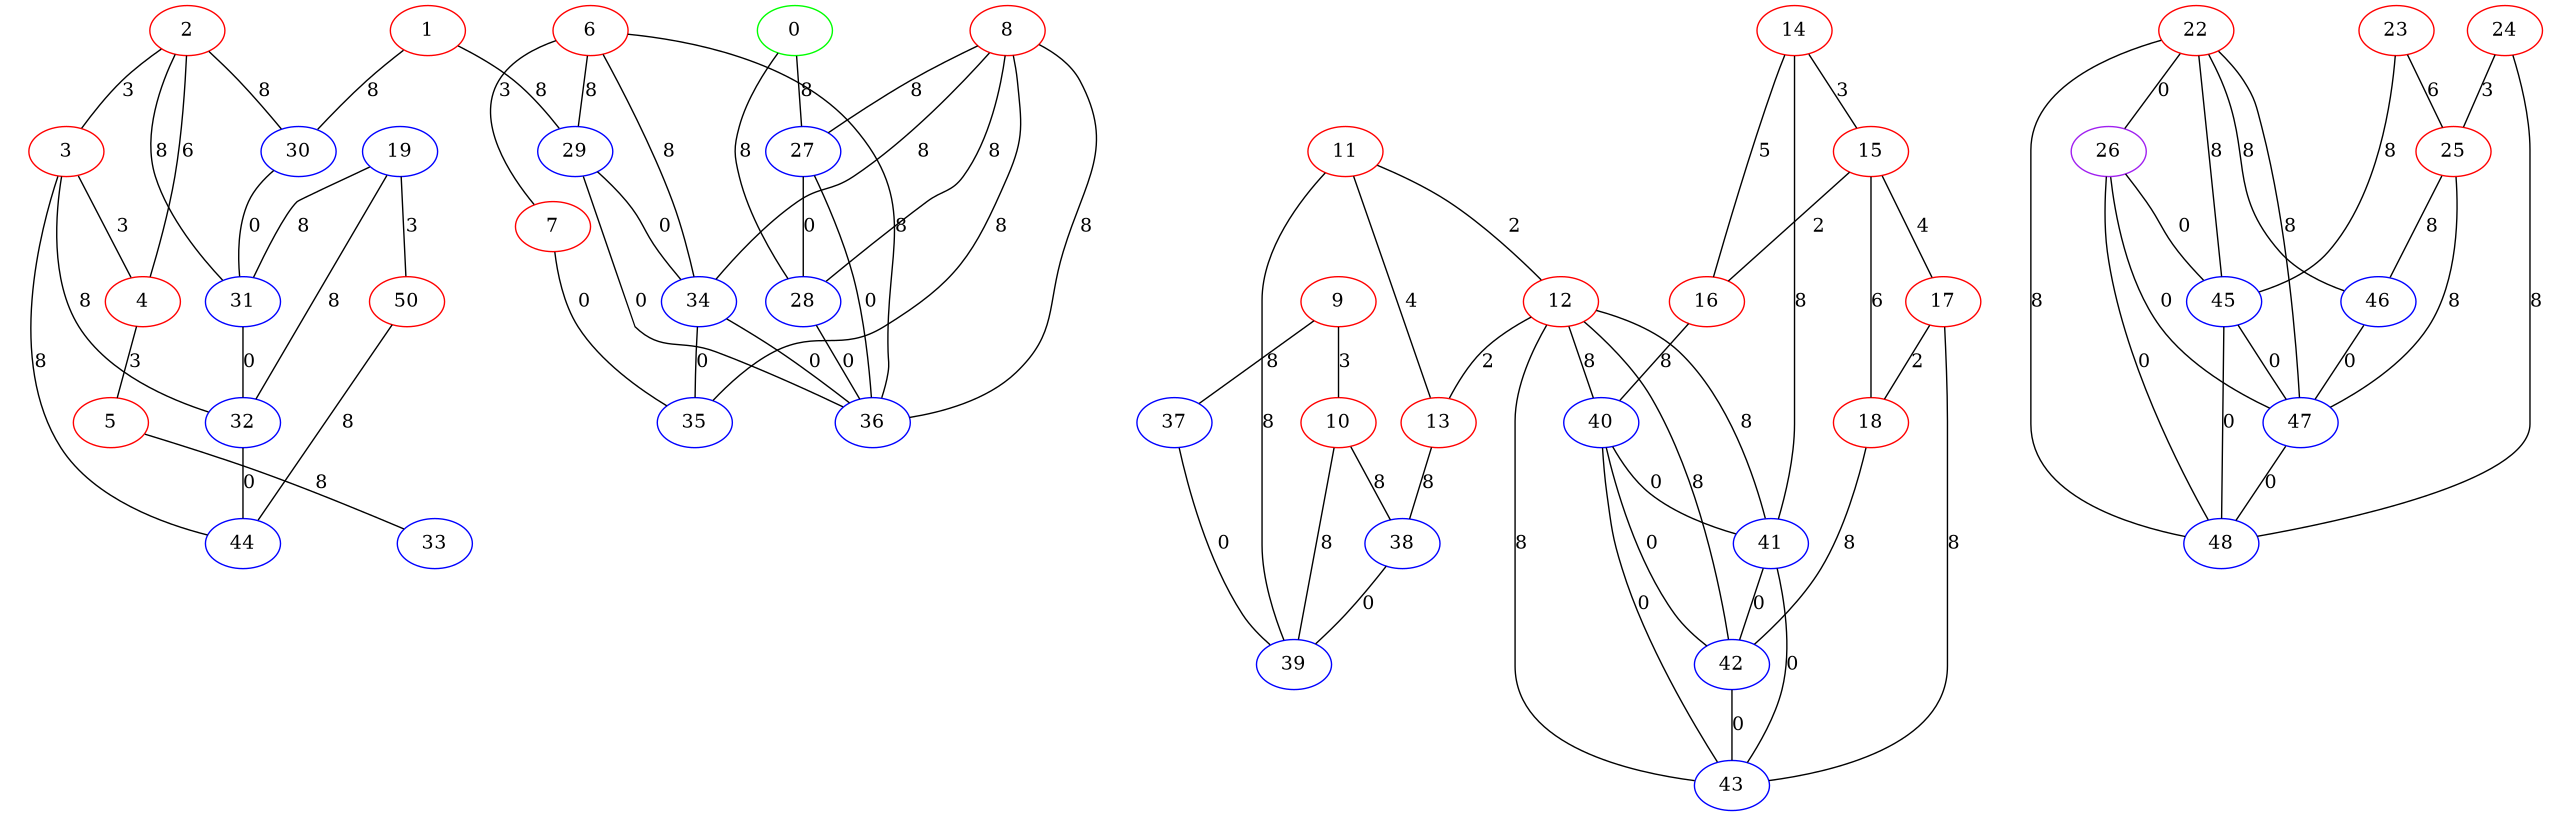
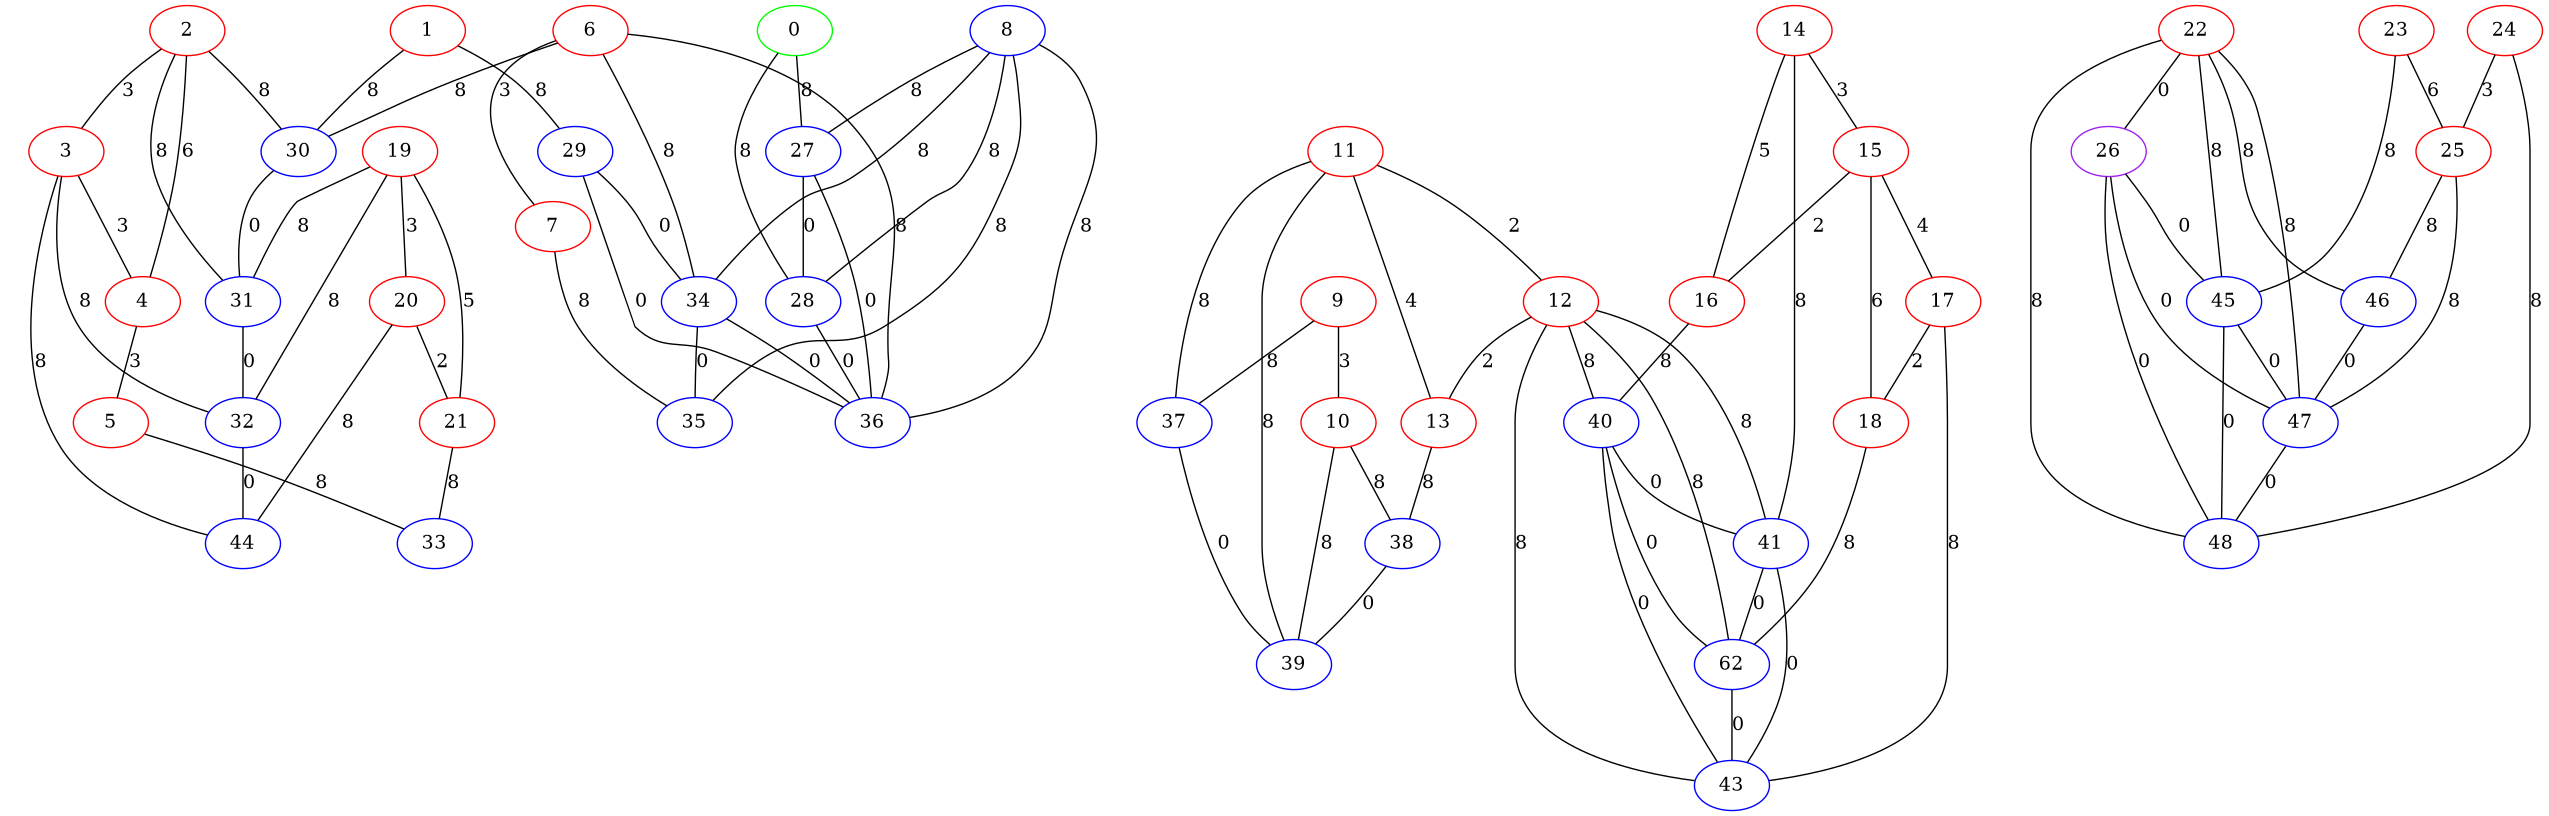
(1008, 31) -> (1008, 31)
(583, 91) -> (442, 86)
(400, 152) -> (400, 152)
none -> (1209, 257)
(407, 302) -> (407, 302)
(585, 302) -> (585, 302)
none -> (457, 423)
(1732, 665) -> (1732, 665)
